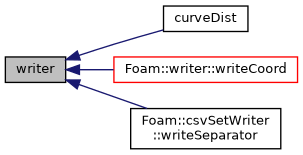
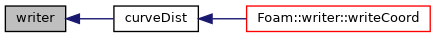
(97, 70) -> (229, 19)
(206, 129) -> none
